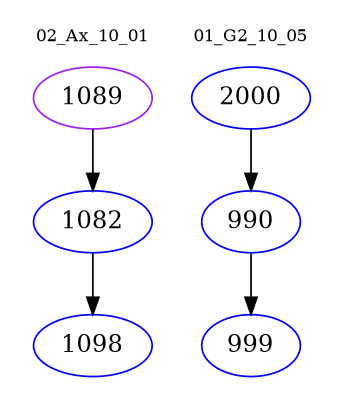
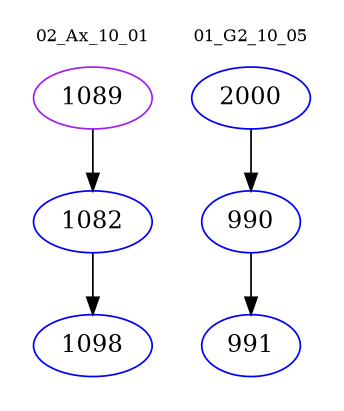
(251, 346) -> (251, 346)
